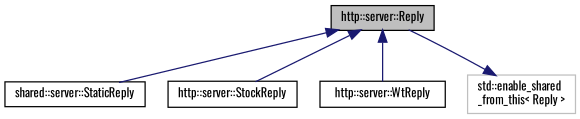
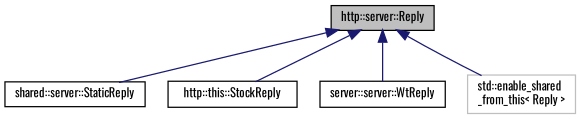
(447, 49) -> (444, 56)
(233, 94) -> (233, 94)
(383, 94) -> (383, 94)
